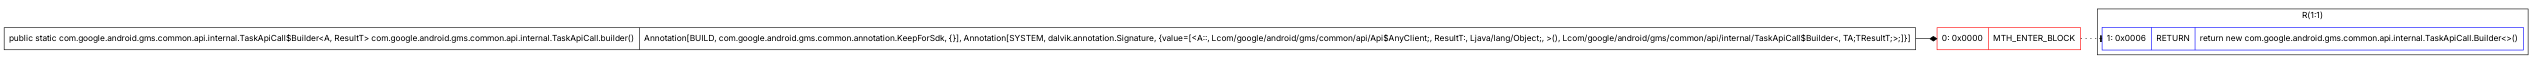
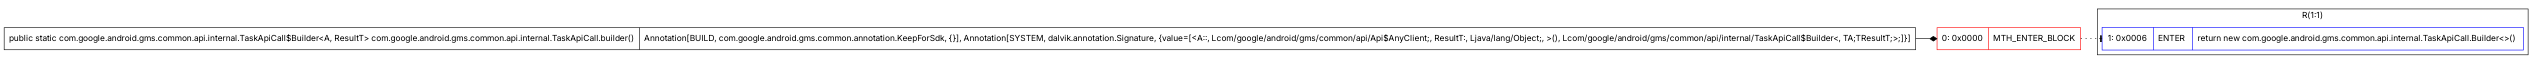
(2173, 38) -> (2172, 38)
